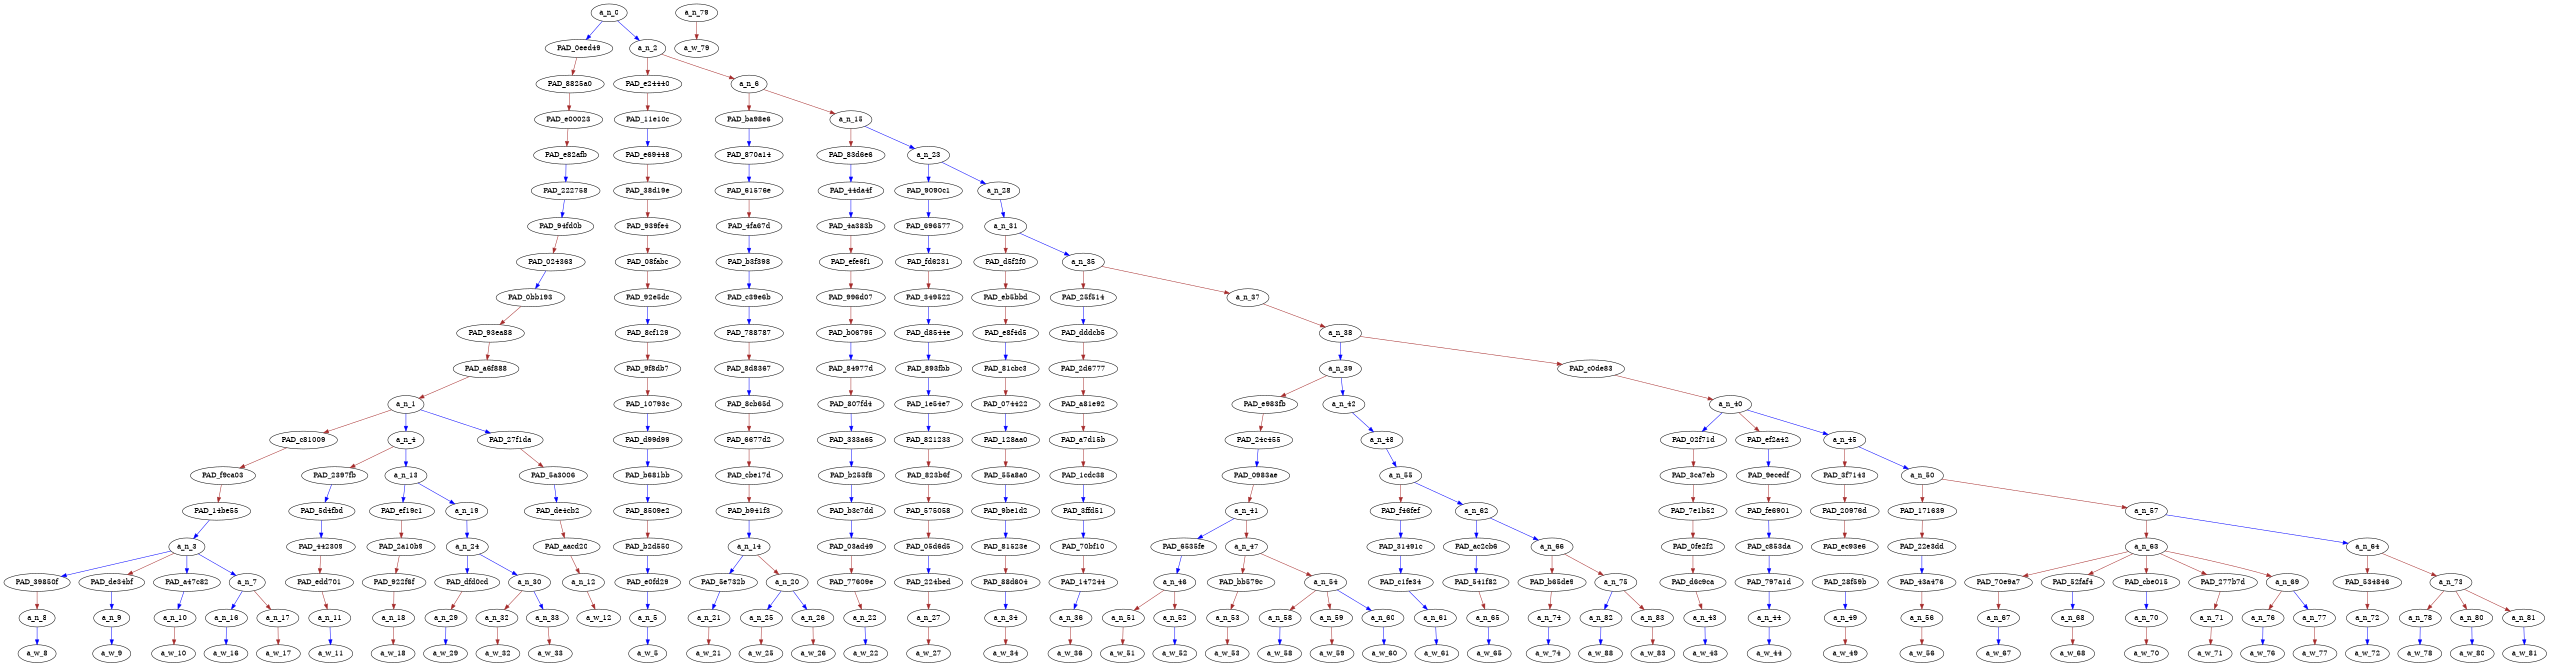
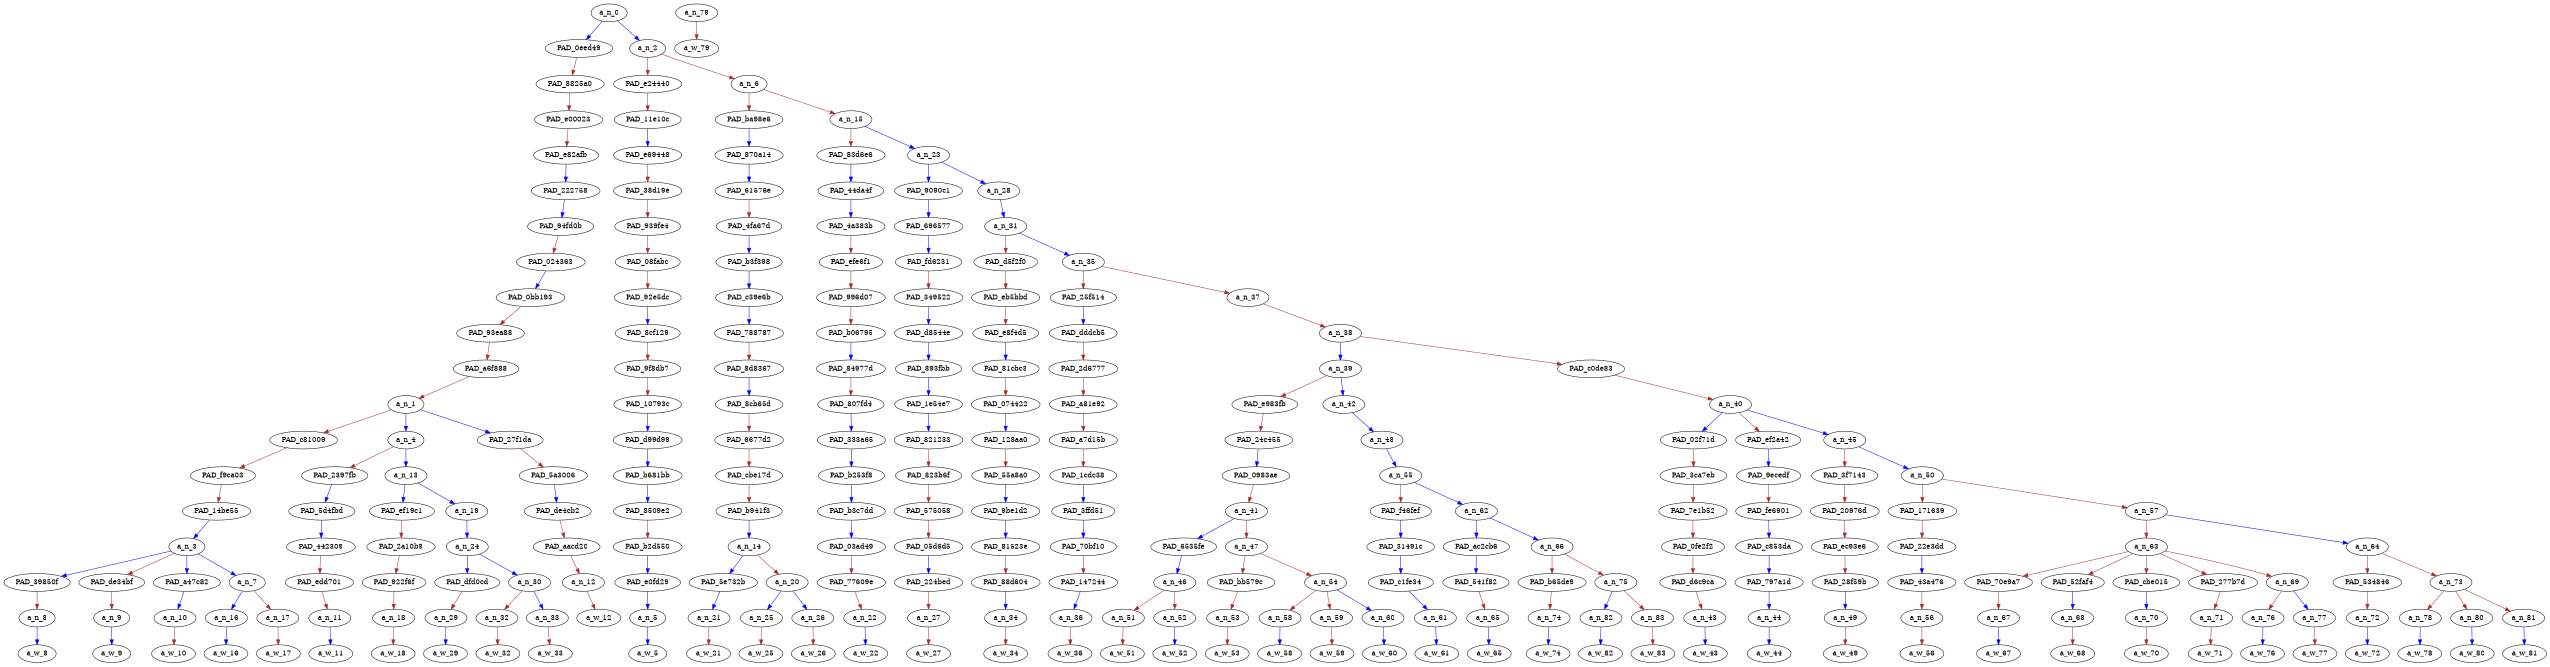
none -> (1845, 562)
(112, 598) -> (112, 598)
(1601, 654) -> (1601, 654)
